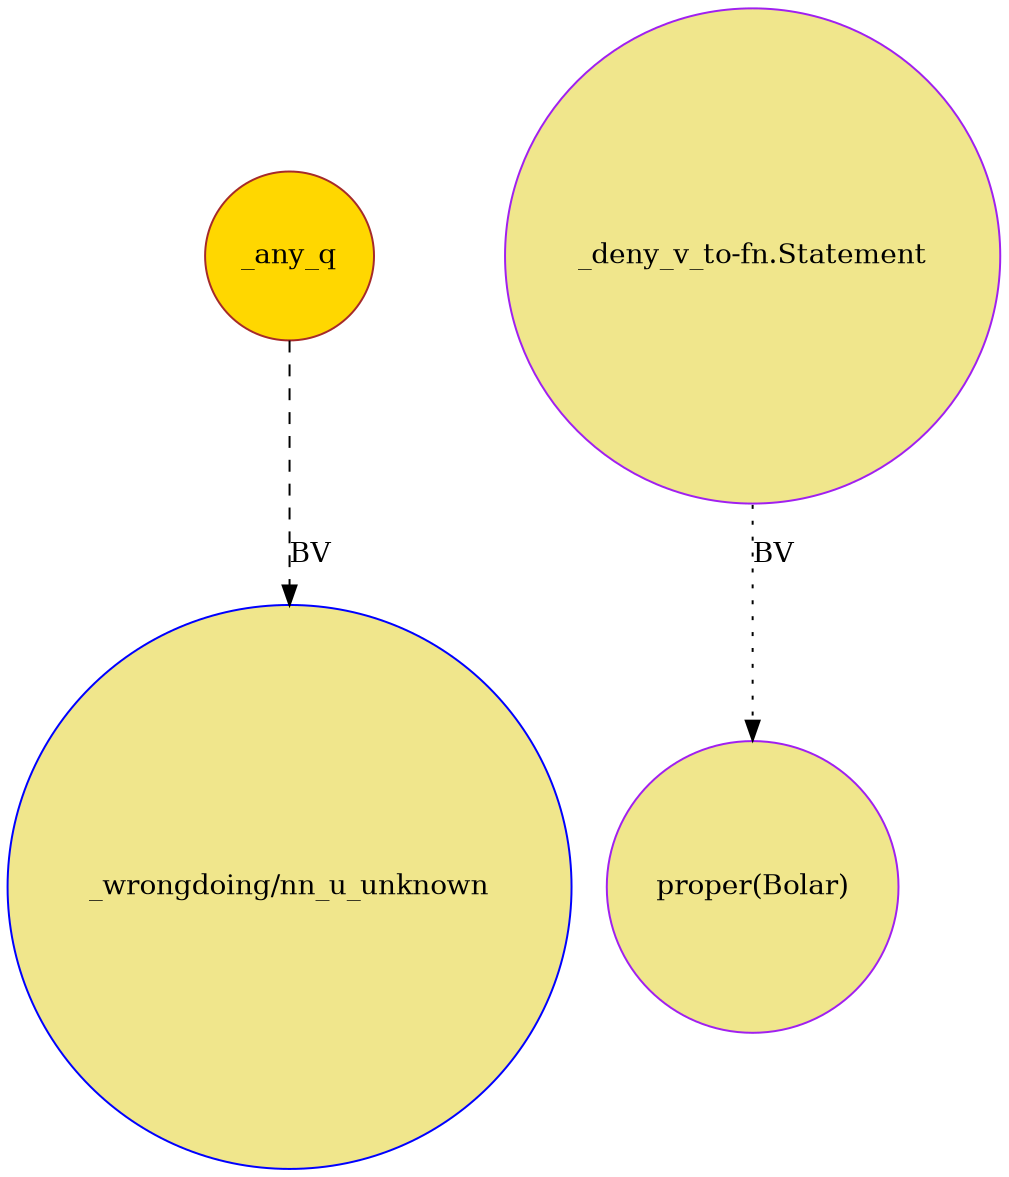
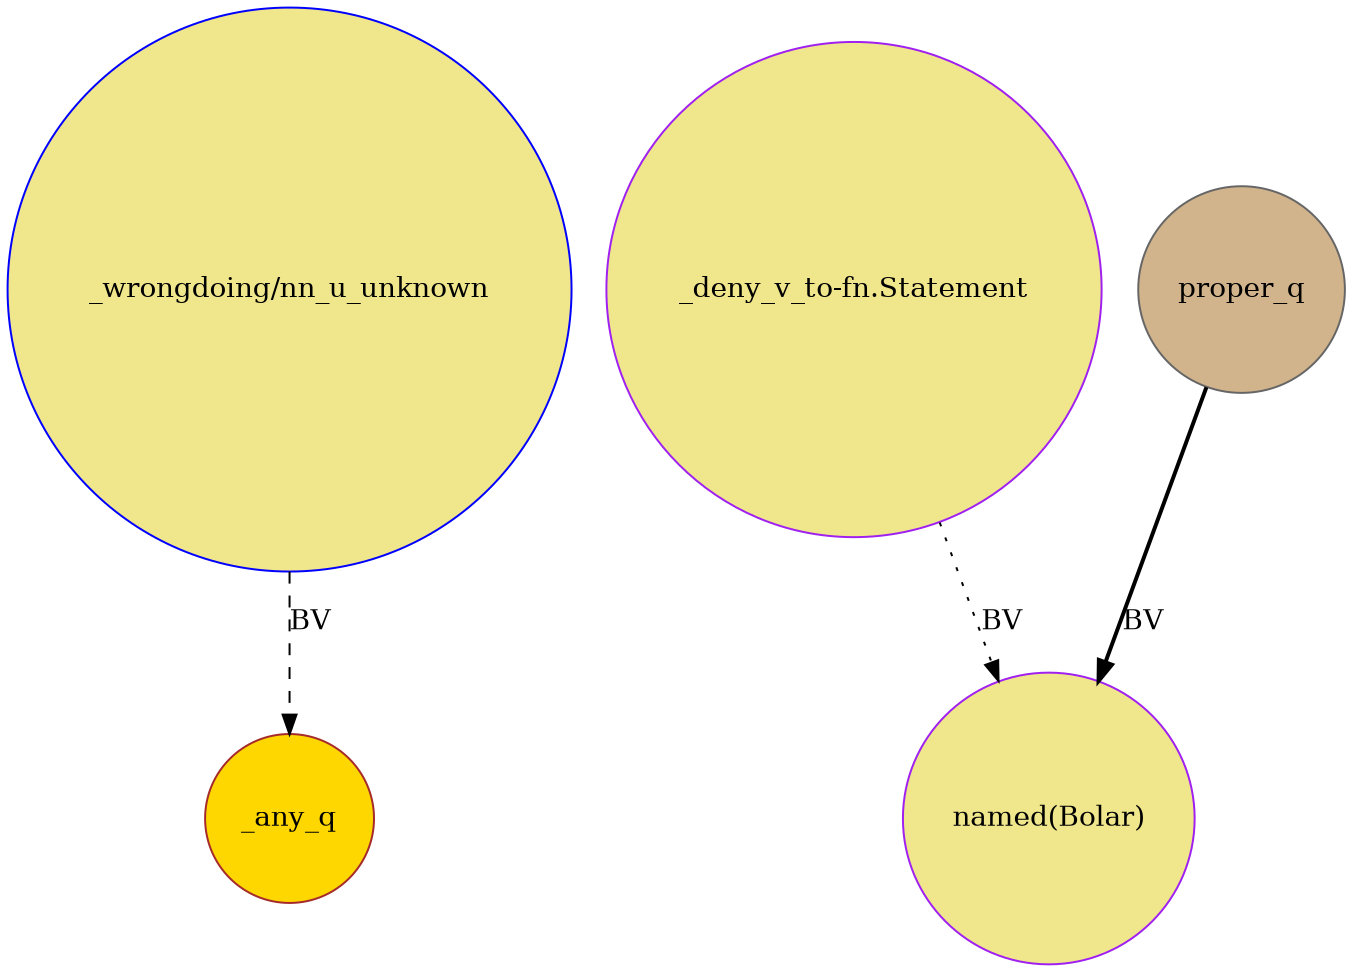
none -> (1242, 290)
(290, 463) -> (290, 643)
(753, 887) -> (1049, 818)
